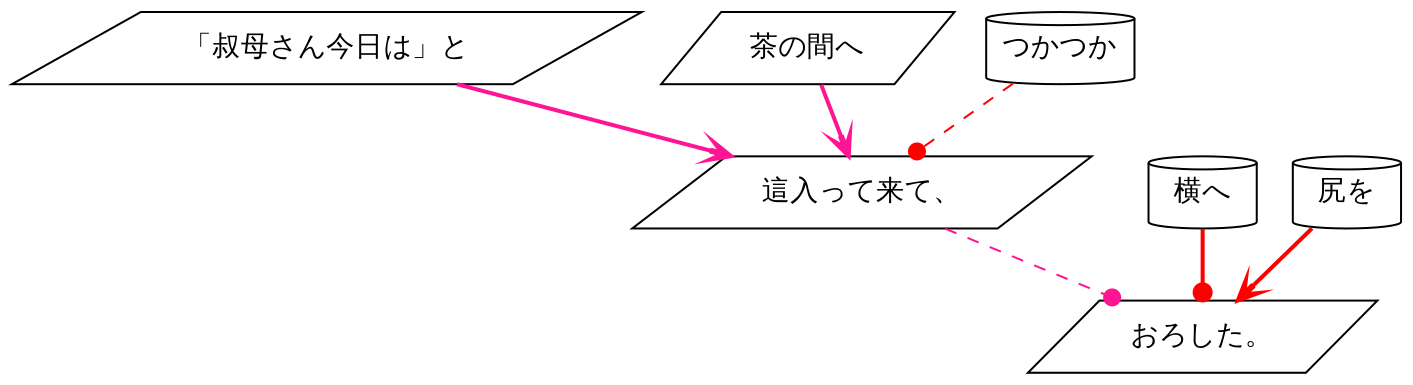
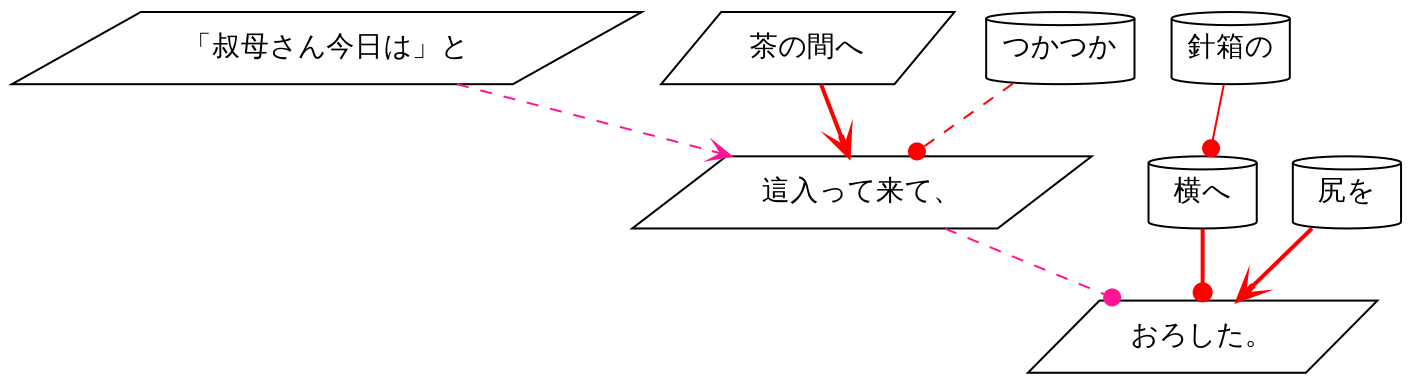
none -> (1231, 48)
(831, 111) -> (831, 111)
(584, 118) -> (584, 118)
